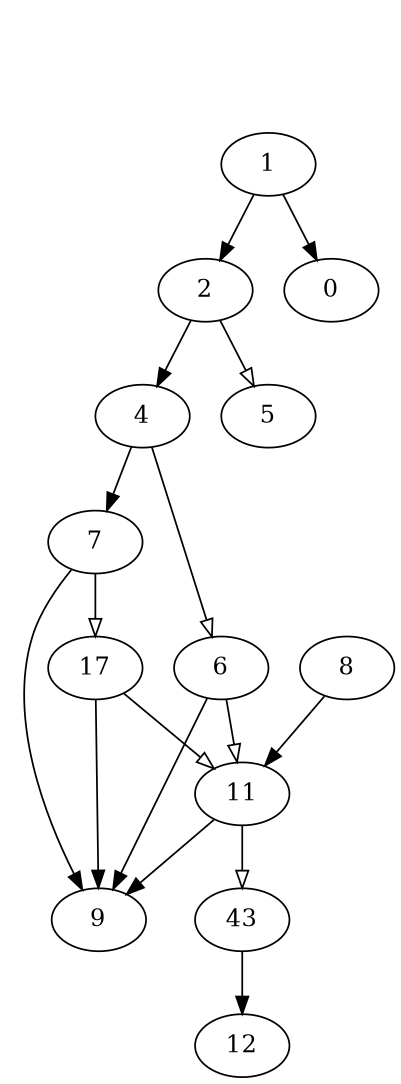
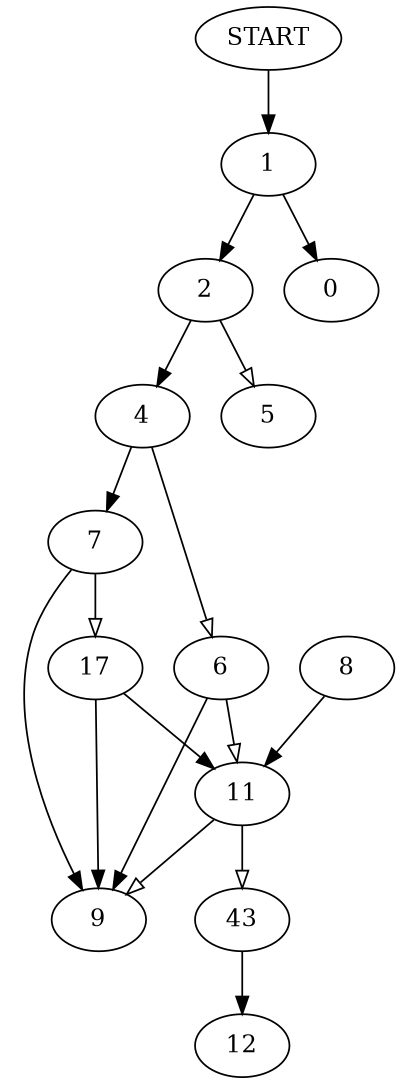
none -> (268, 38)
(162, 725) -> (162, 725)
(177, 851) -> (177, 851)
